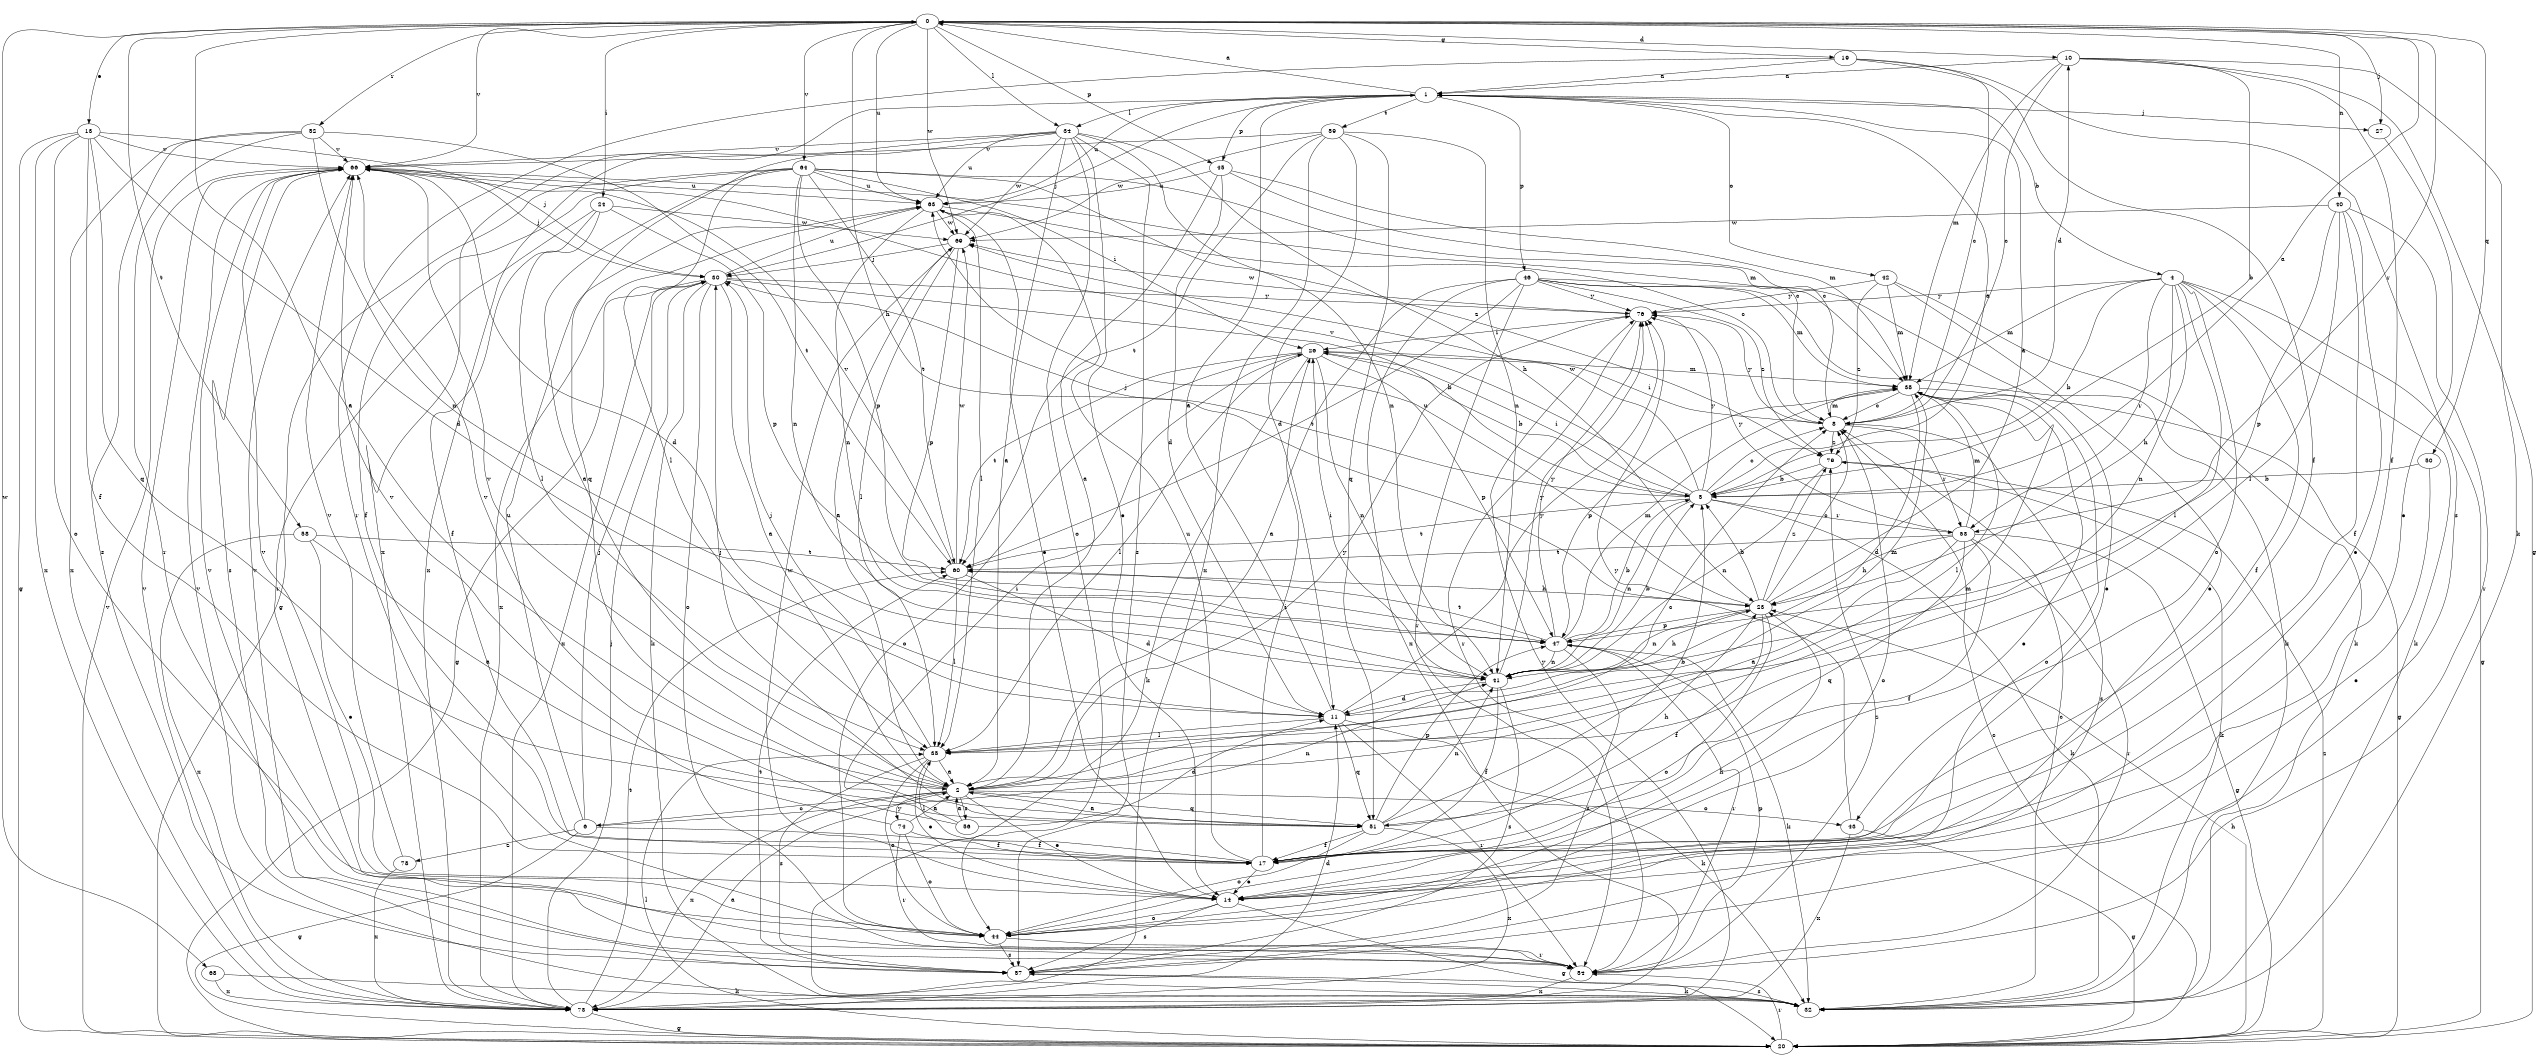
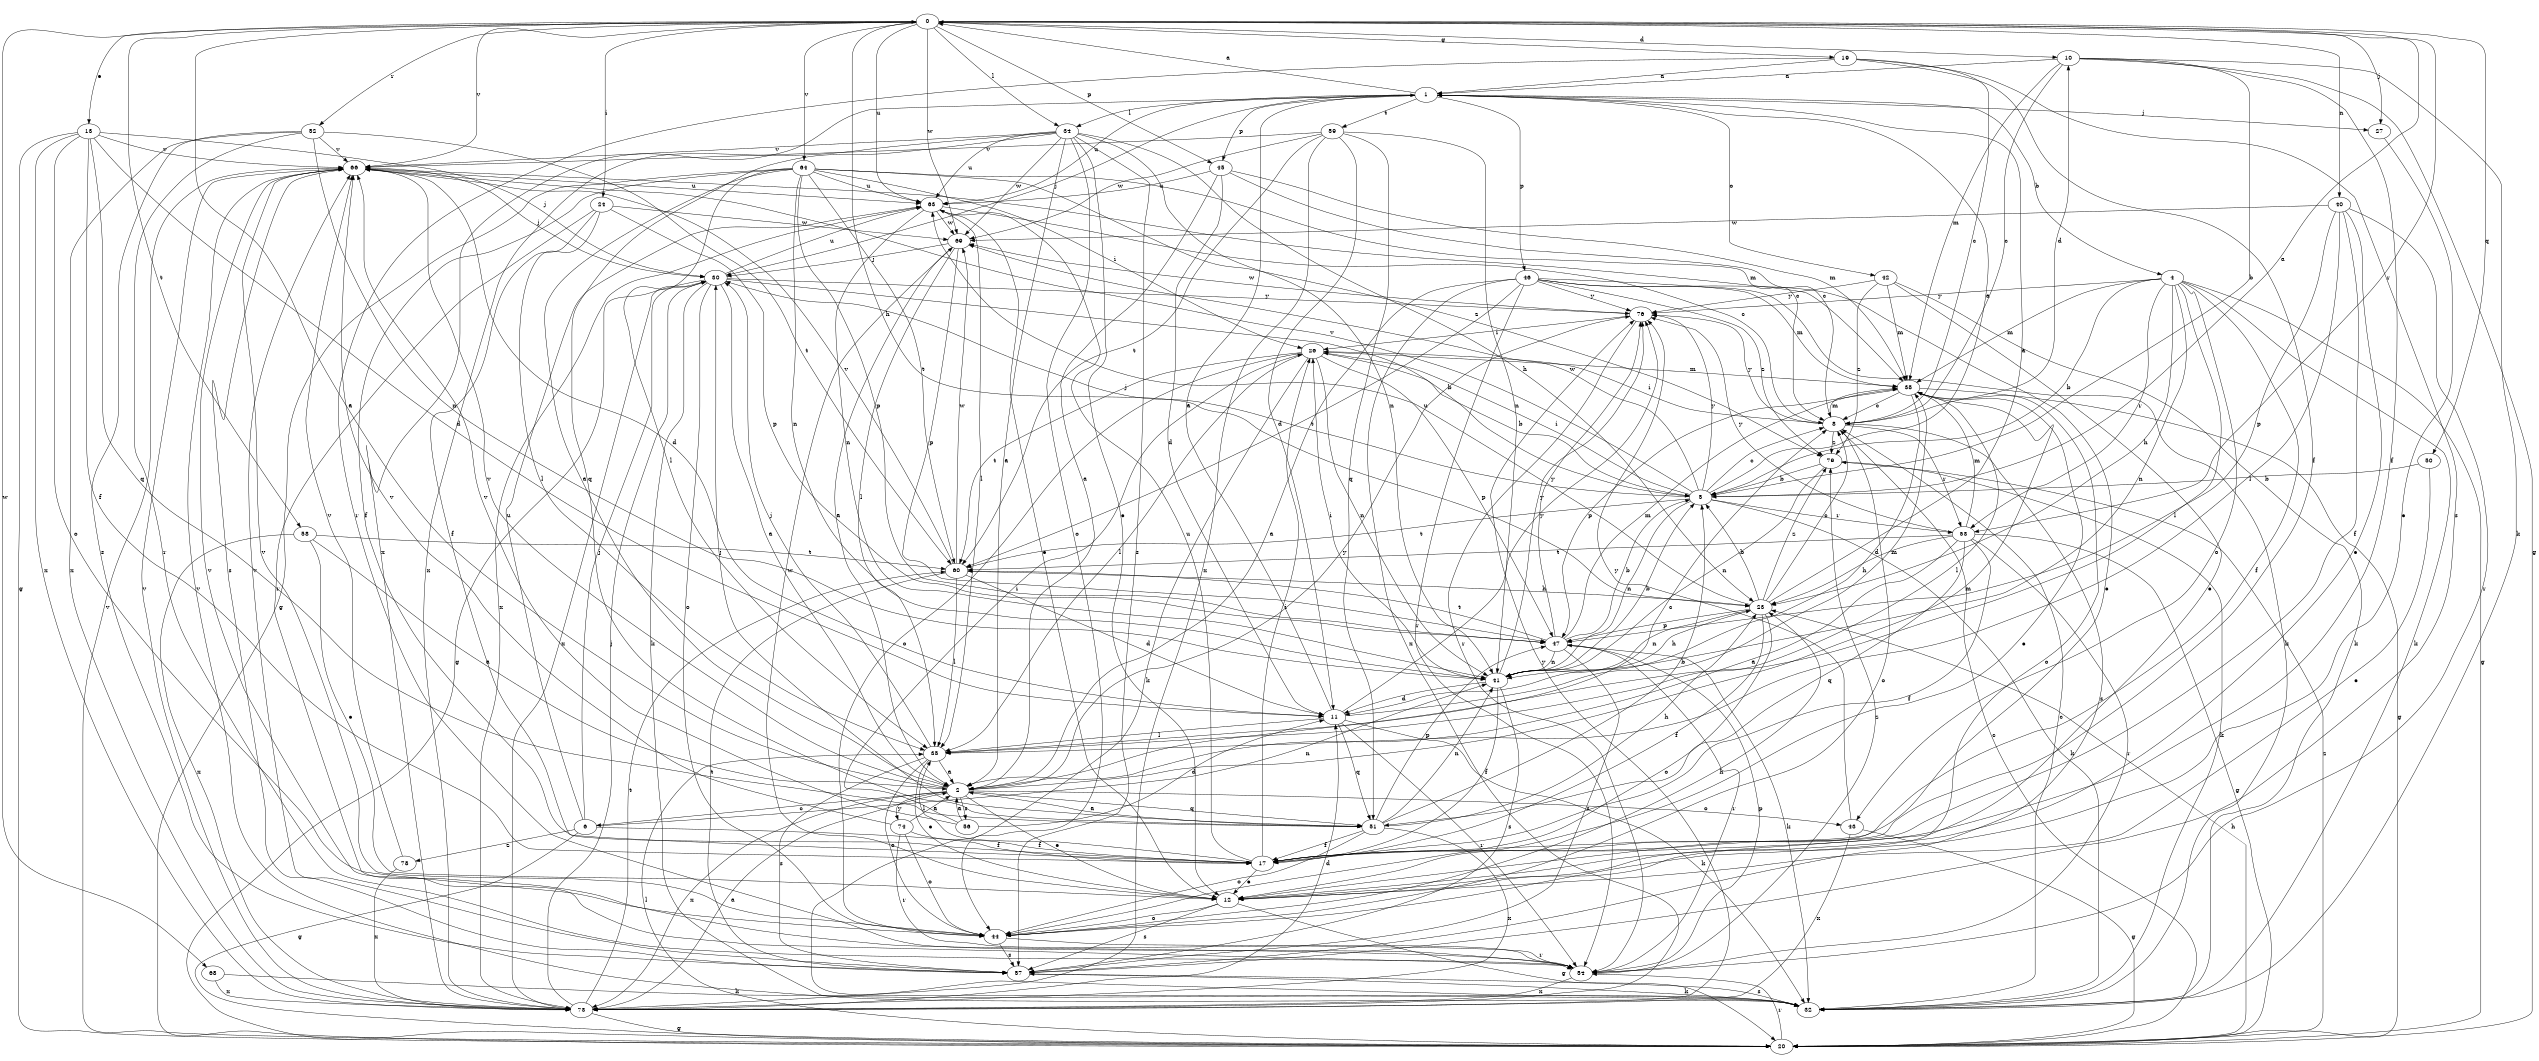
(760, 857) -> (710, 822)
(1228, 900) -> (1228, 900)
